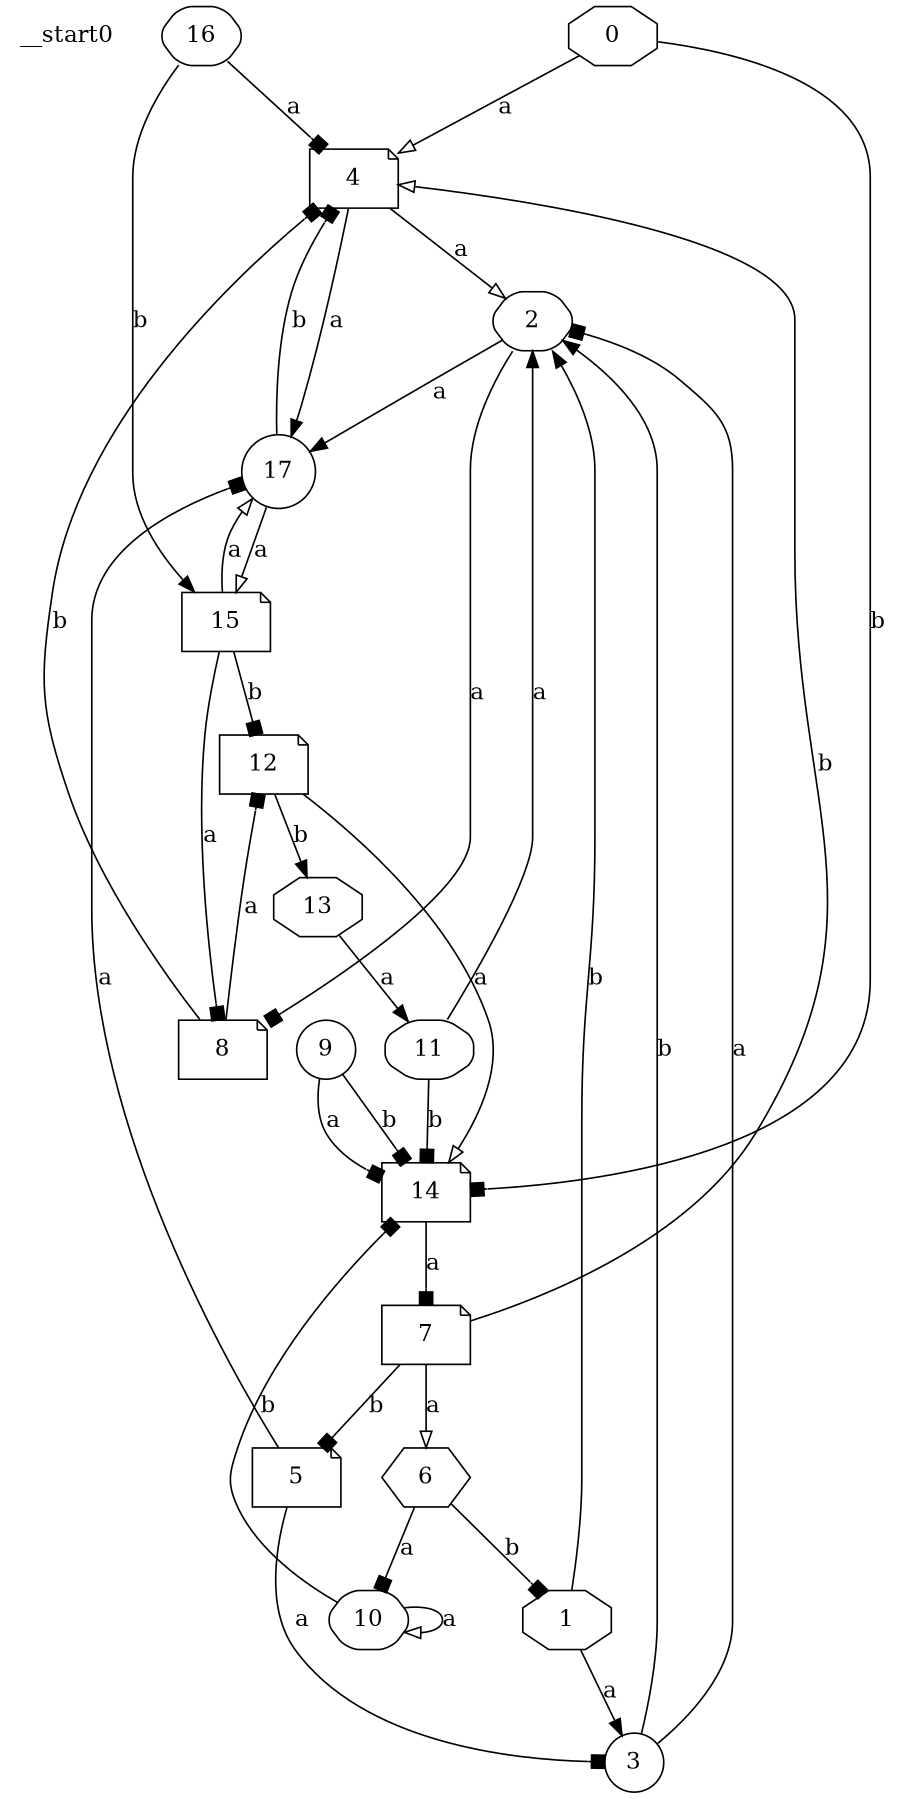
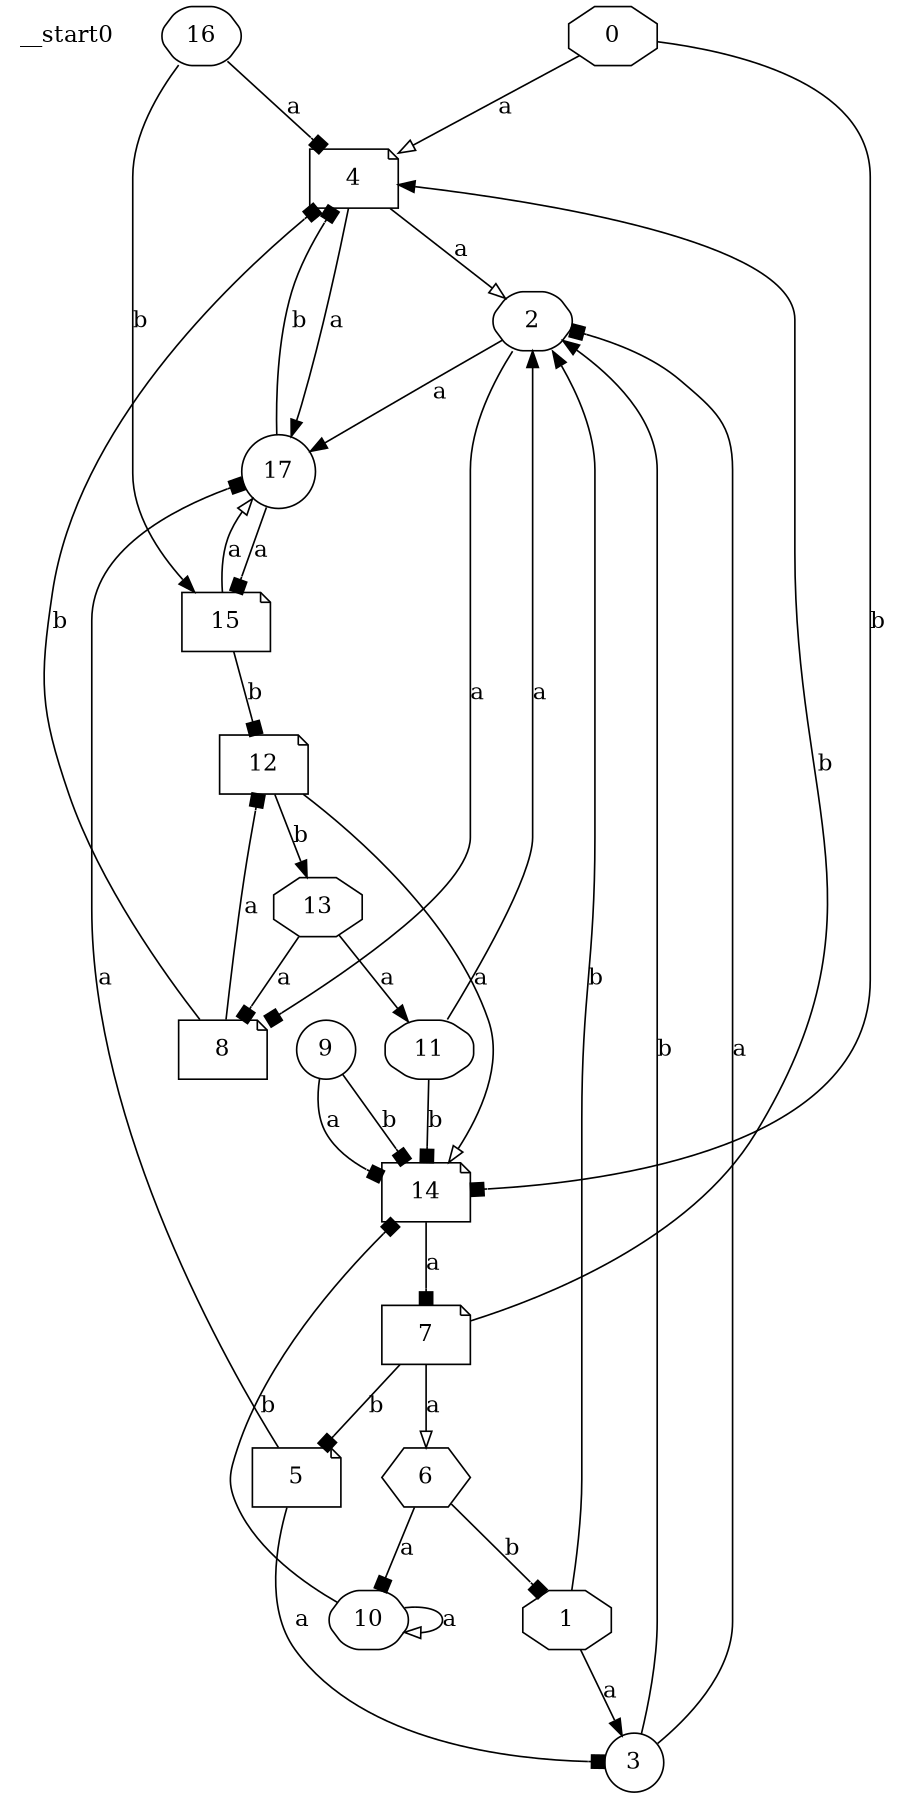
(254, 542) -> (254, 542)
(805, 699) -> (805, 699)
(202, 827) -> (275, 971)
